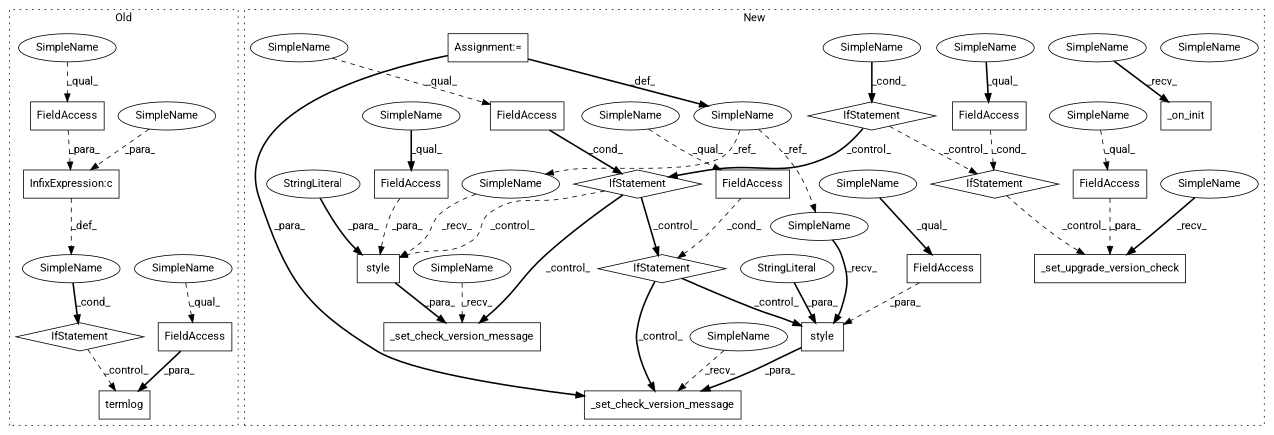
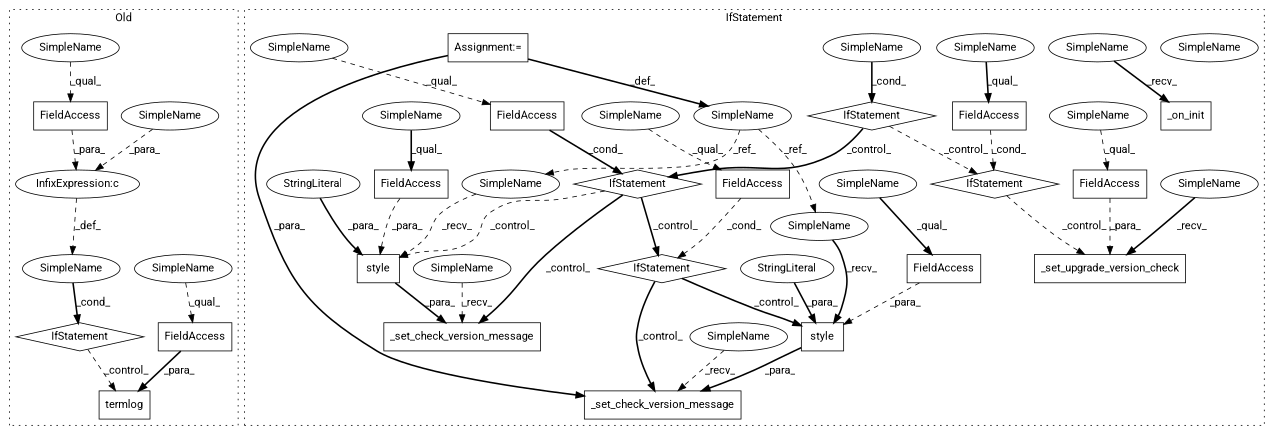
(754, 18) -> (754, 18)
(71, 184) -> (78, 184)
